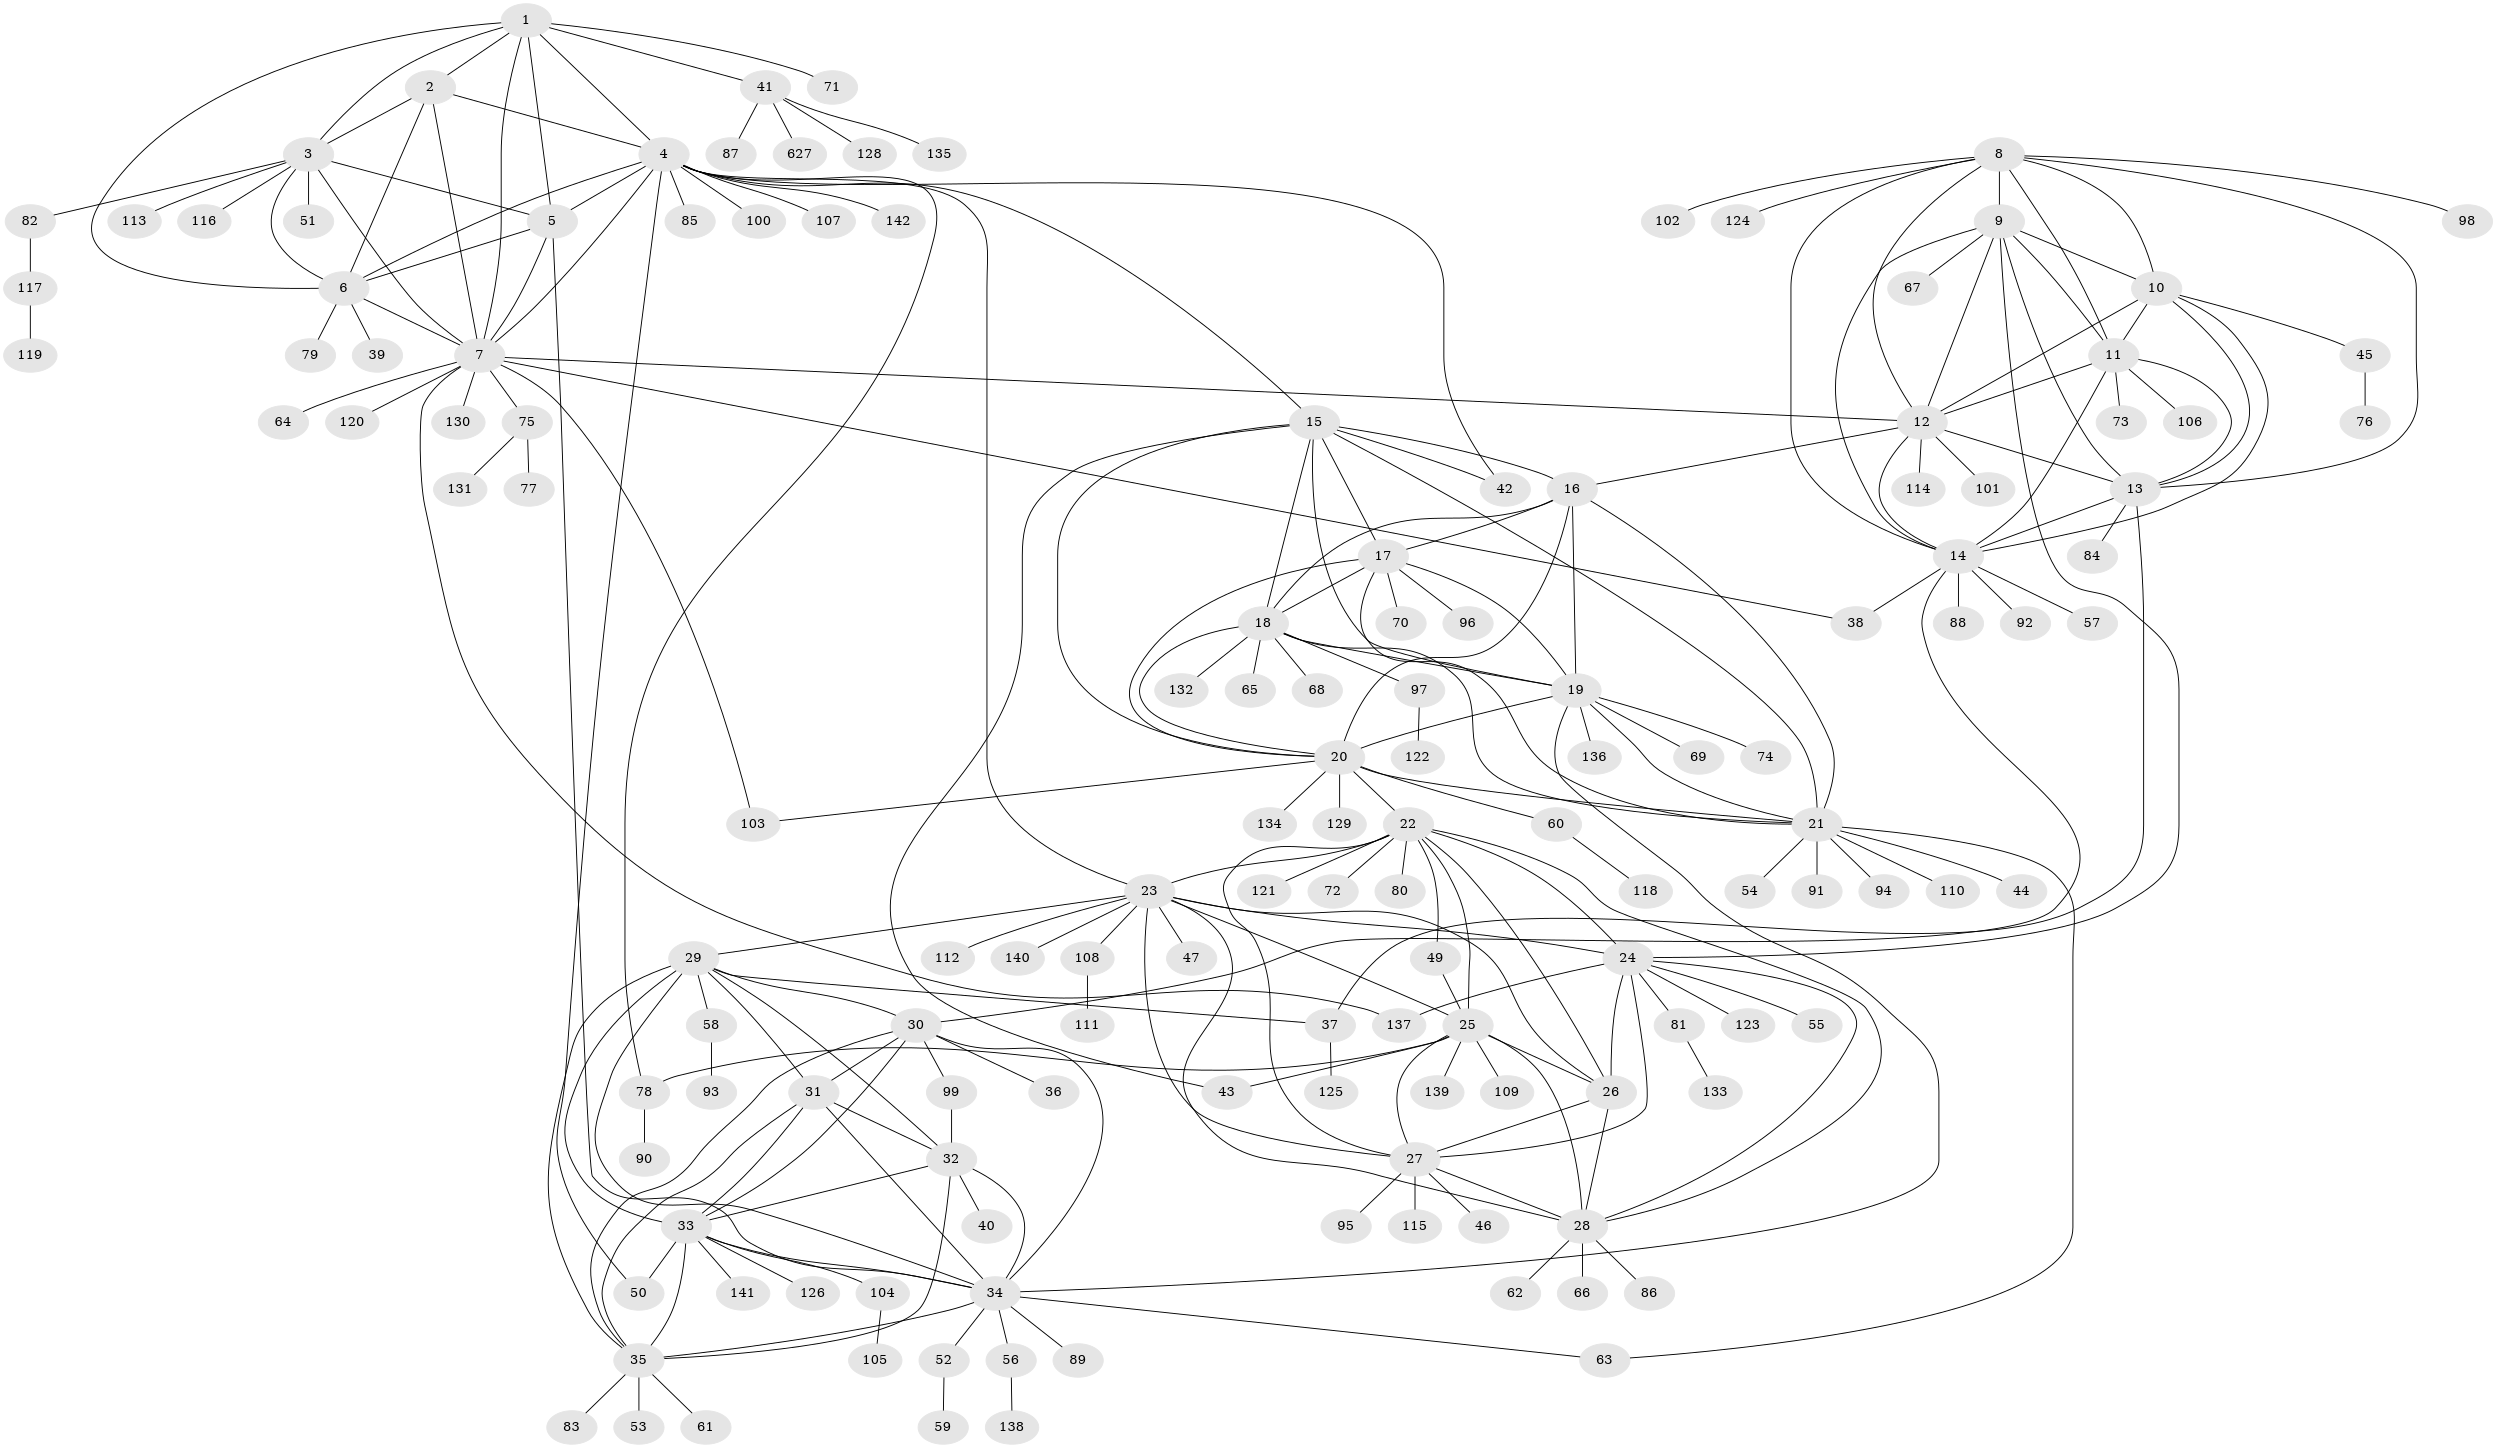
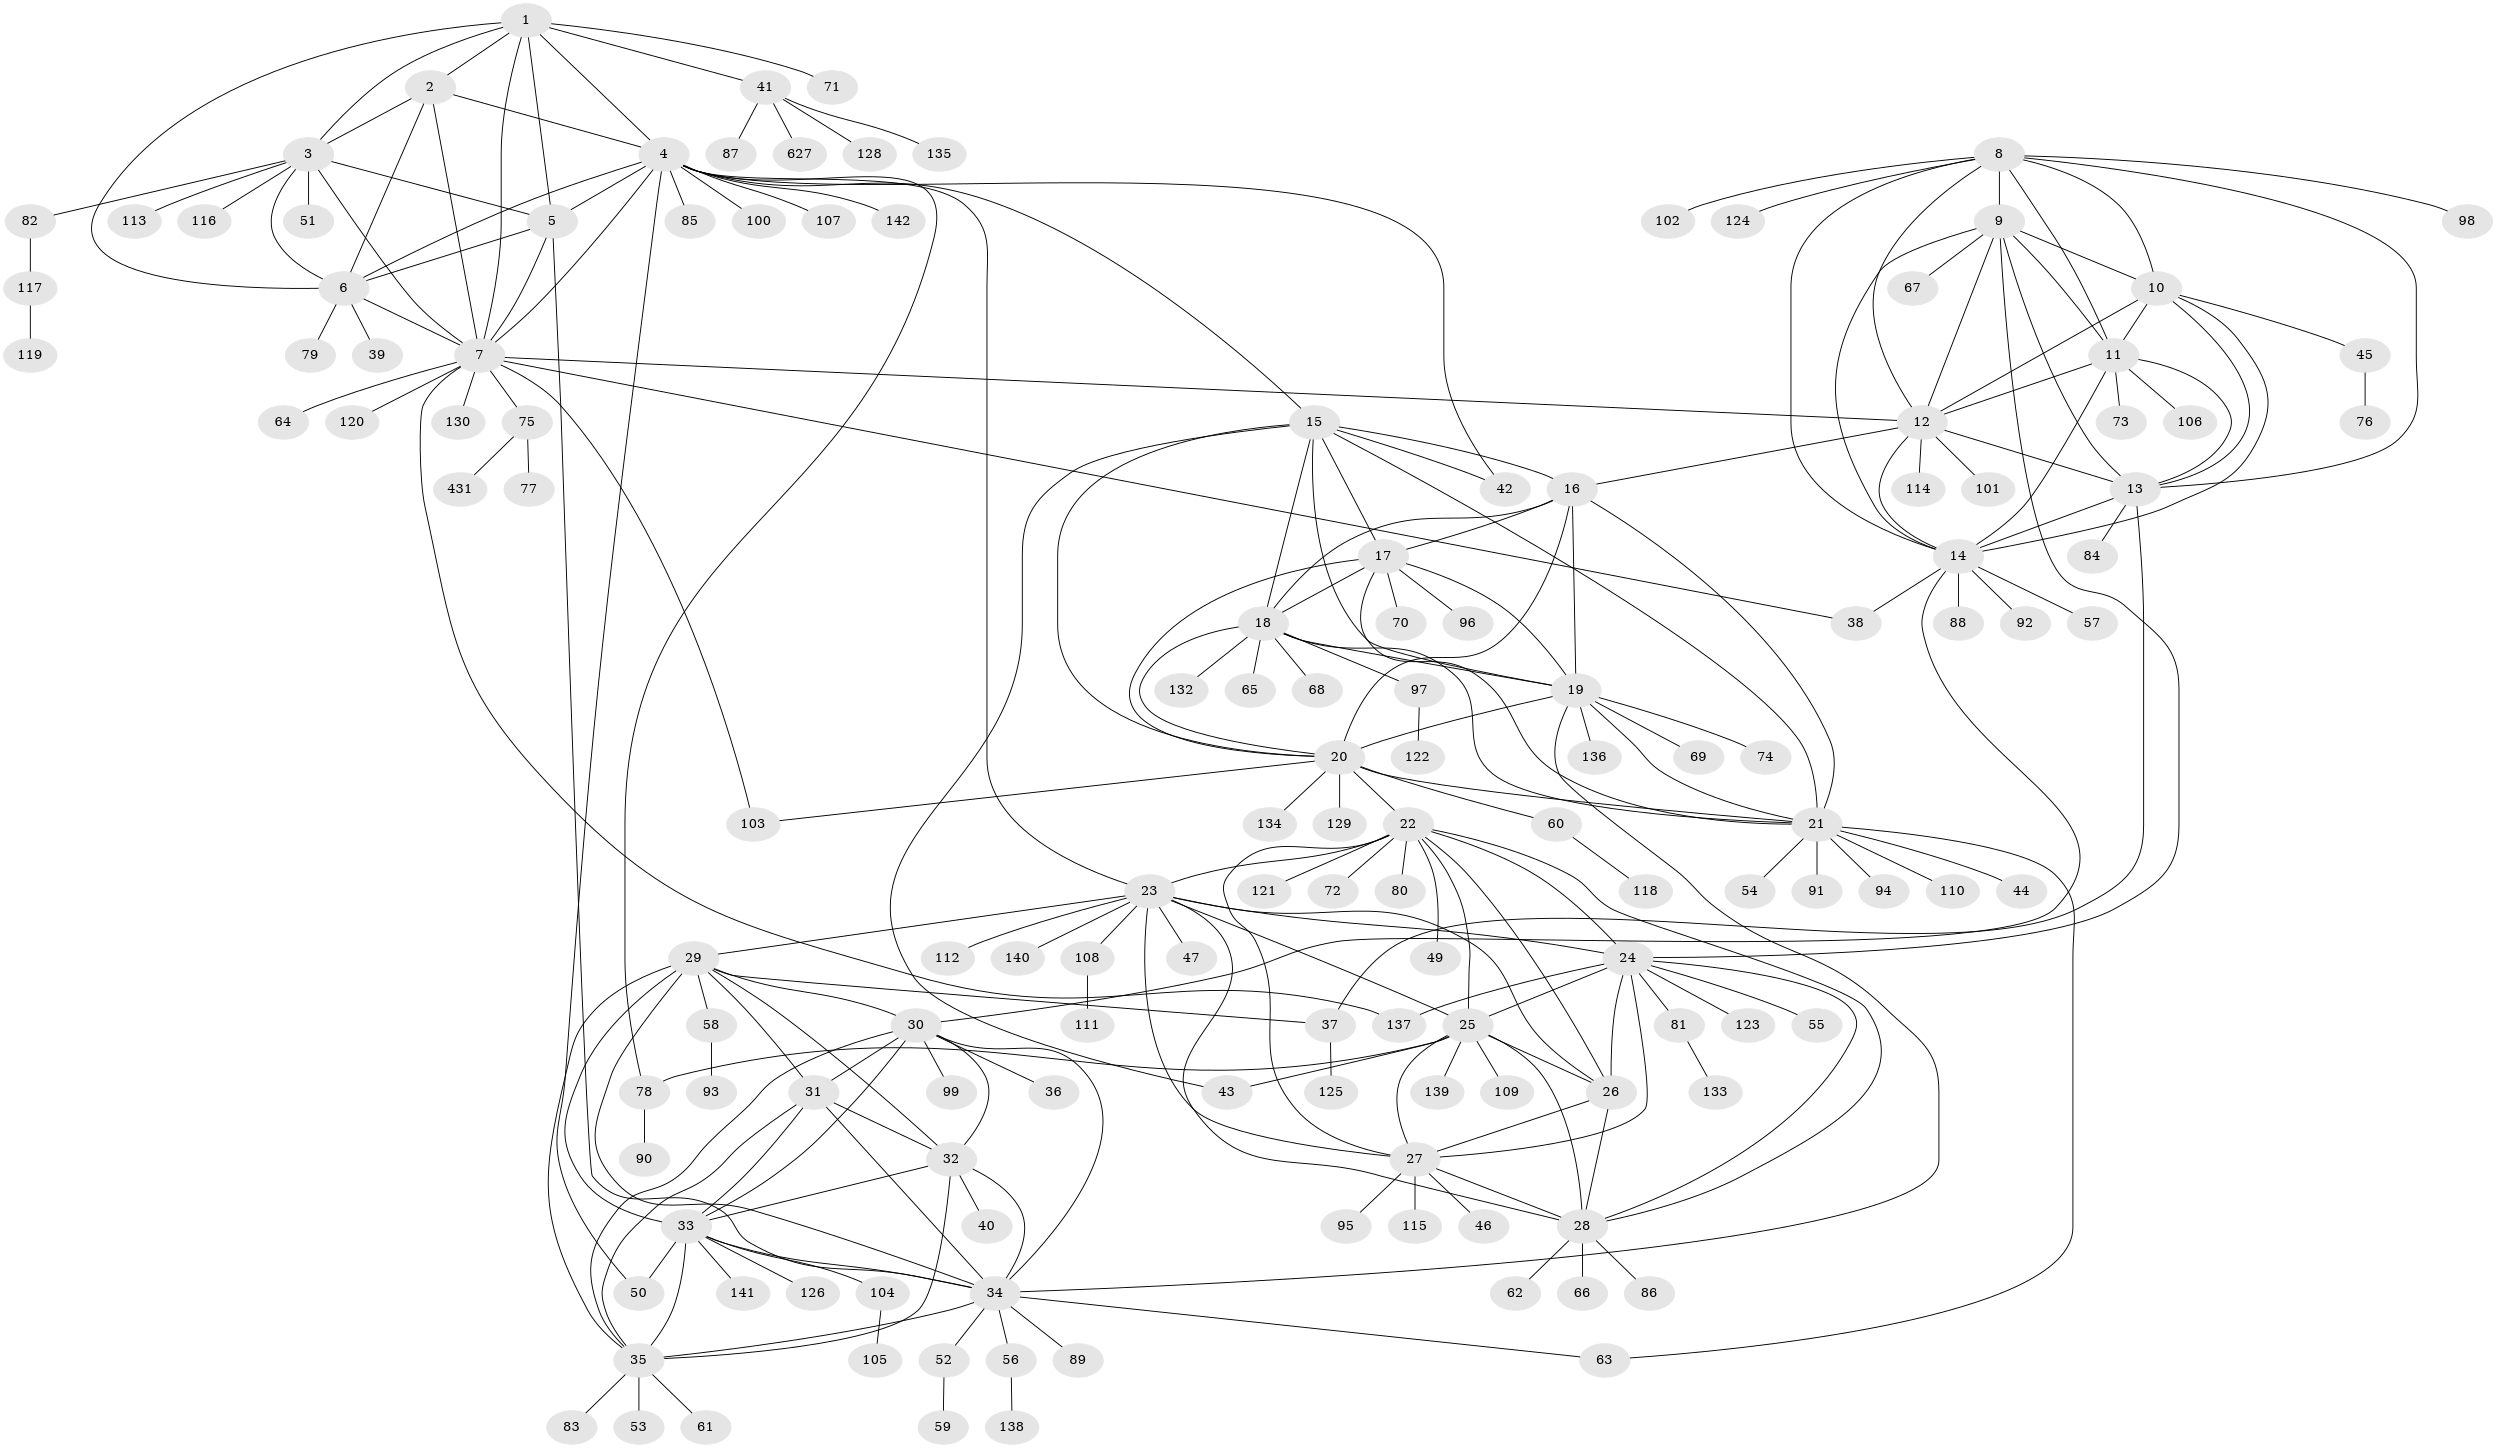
(460, 489) -> (460, 489)
(1452, 992) -> (1545, 993)
(952, 1126) -> (987, 1082)
